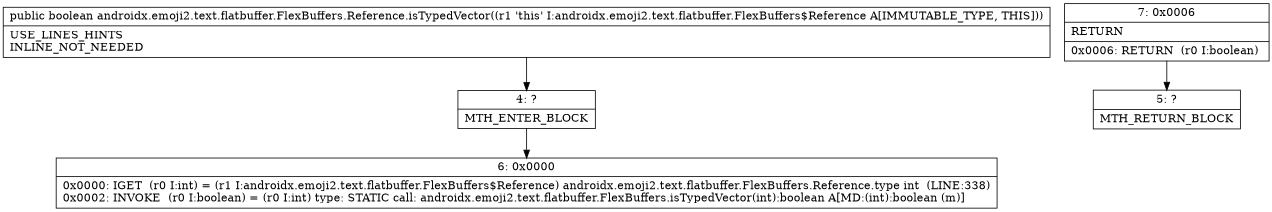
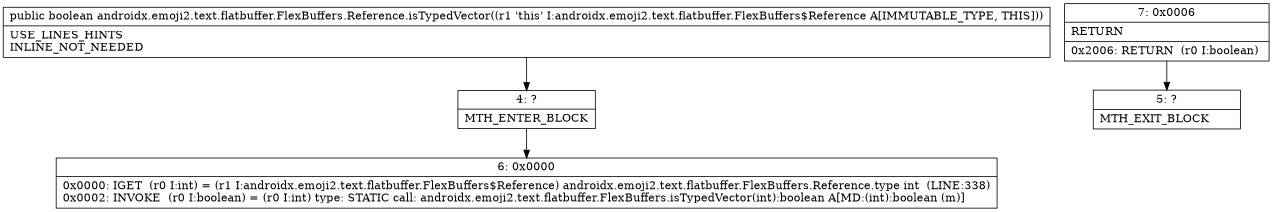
(1167, 51) -> (1167, 51)
(1167, 119) -> (1155, 119)
